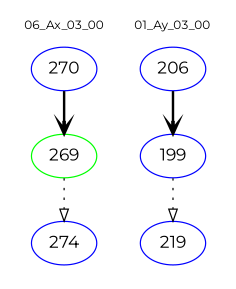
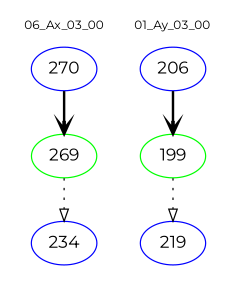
(173, 156) -> (173, 156)
(64, 243) -> (64, 243)
